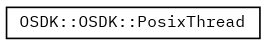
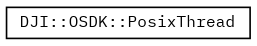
(133, 23) -> (128, 23)
